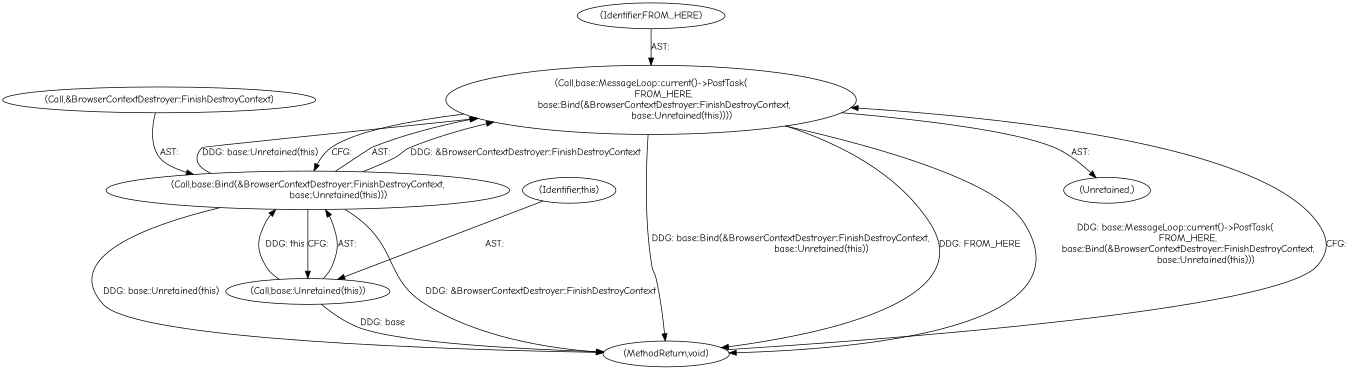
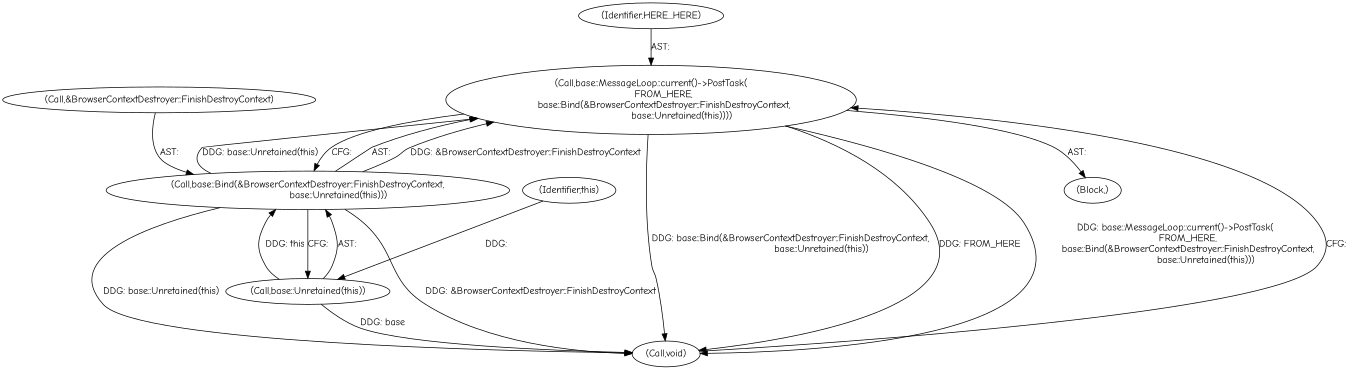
(651, 16) -> (651, 16)
(1107, 190) -> (1093, 190)
(496, 244) -> (498, 244)
(666, 354) -> (666, 354)
